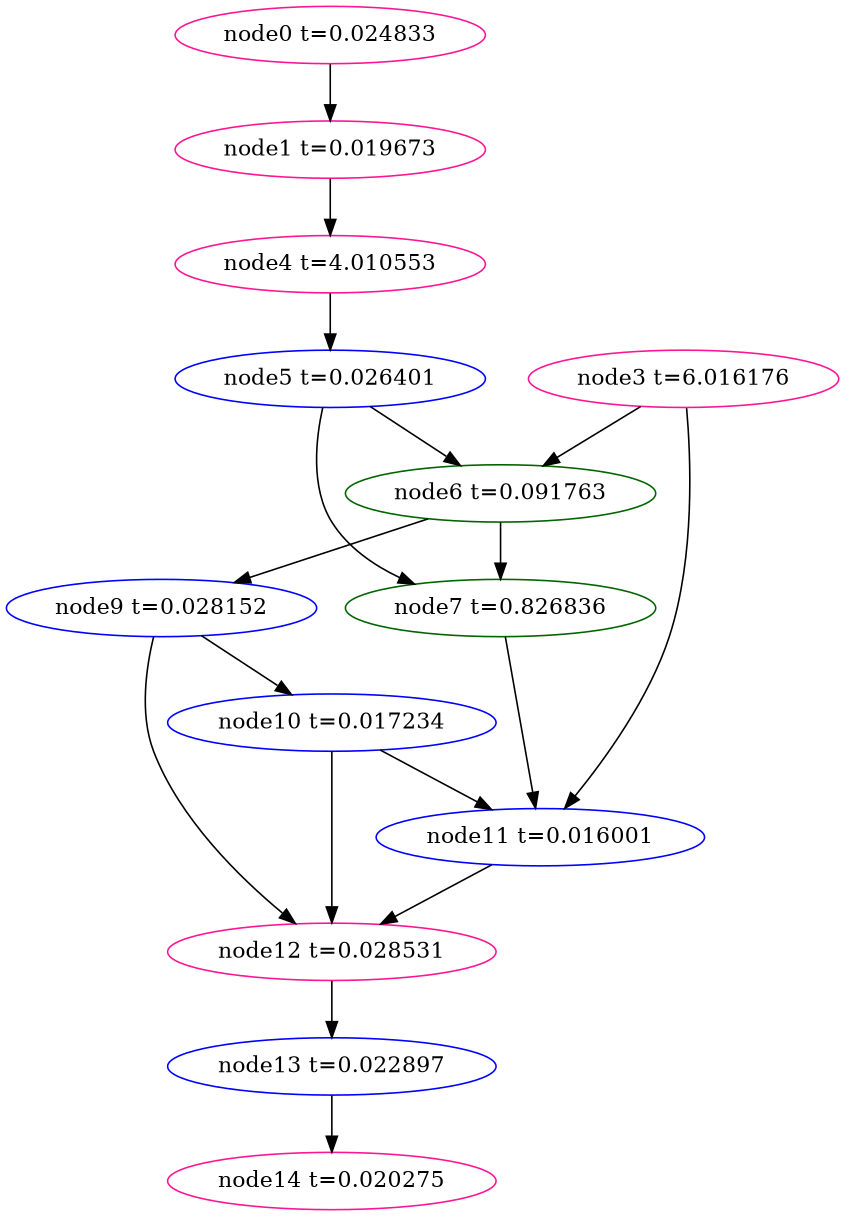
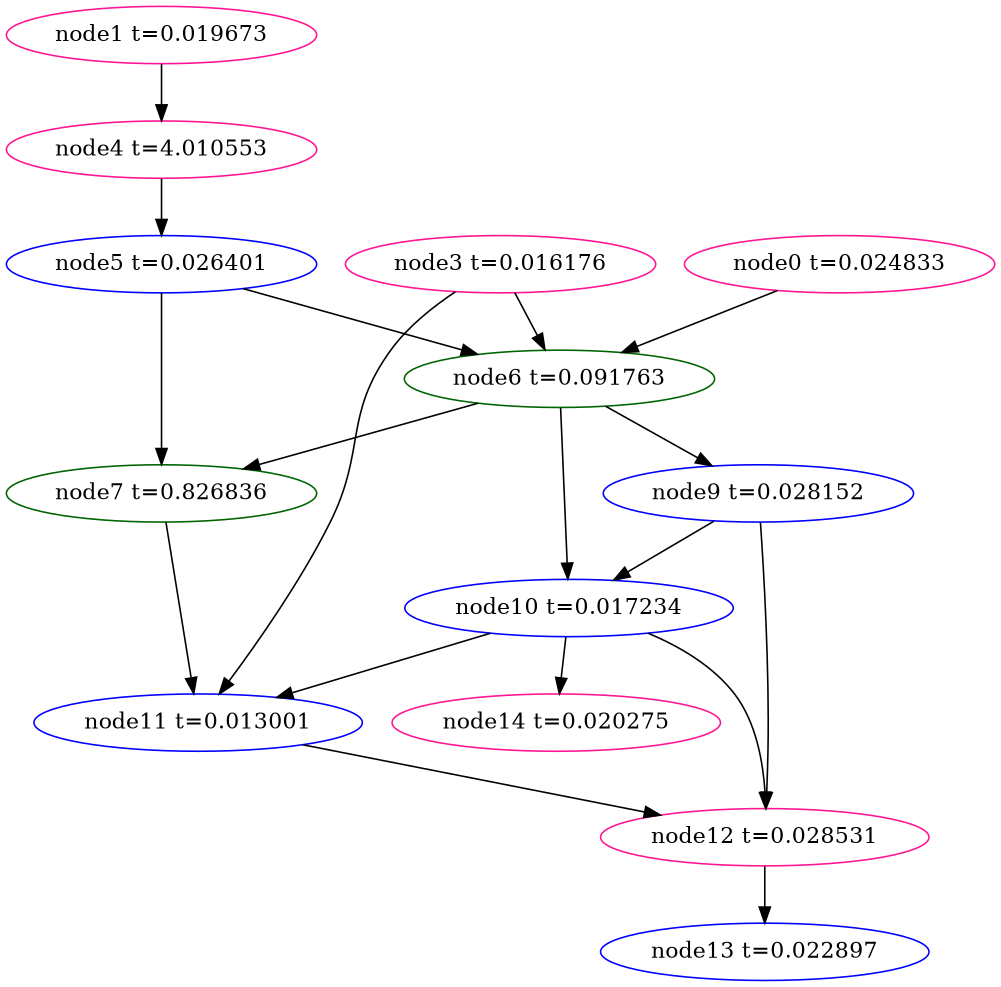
(330, 85) -> (707, 318)
(684, 379) -> (501, 264)
none -> (564, 485)
(540, 837) -> (198, 723)
(332, 1116) -> (564, 658)
